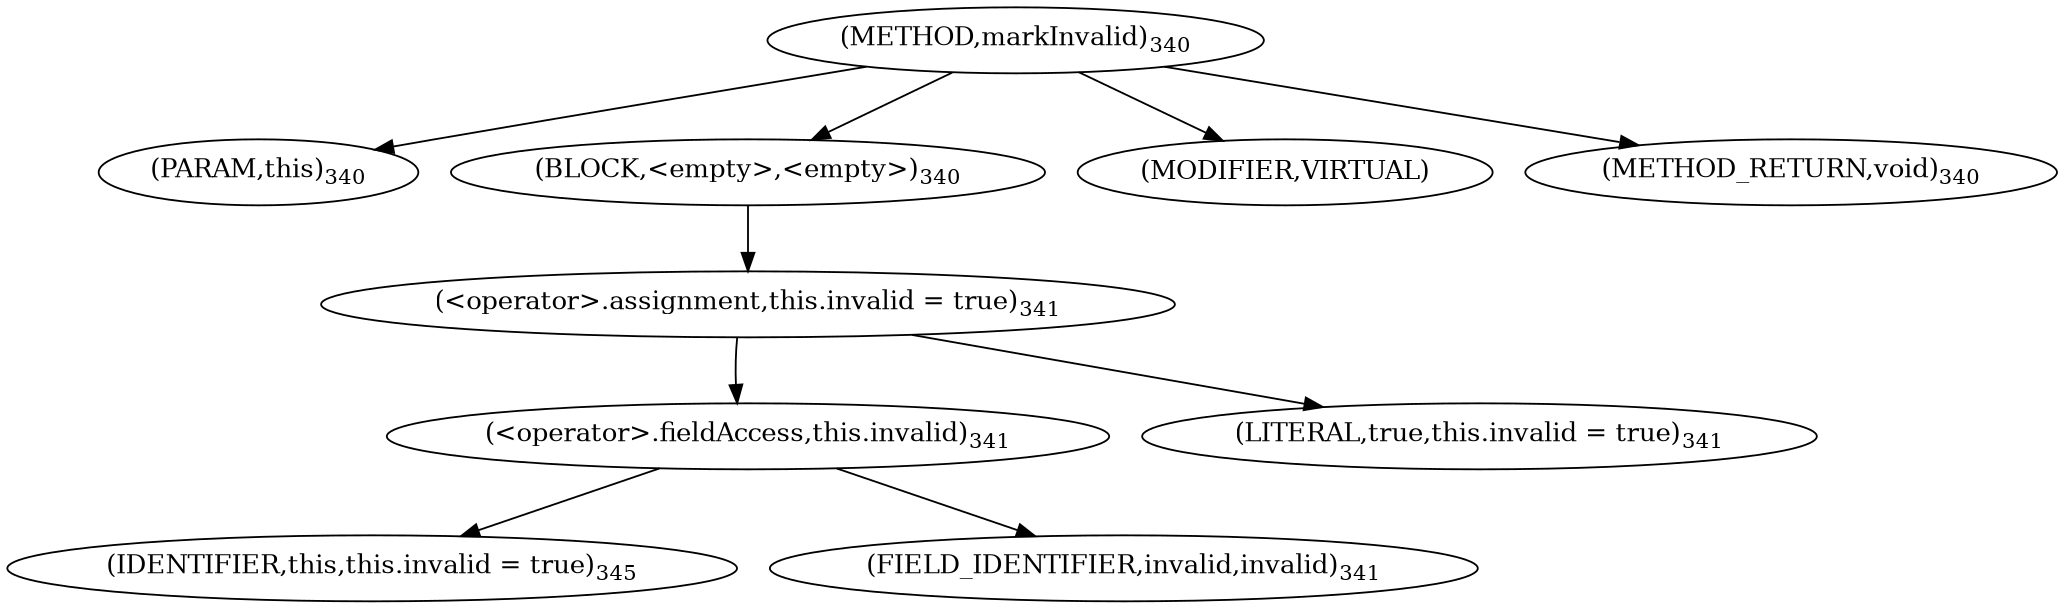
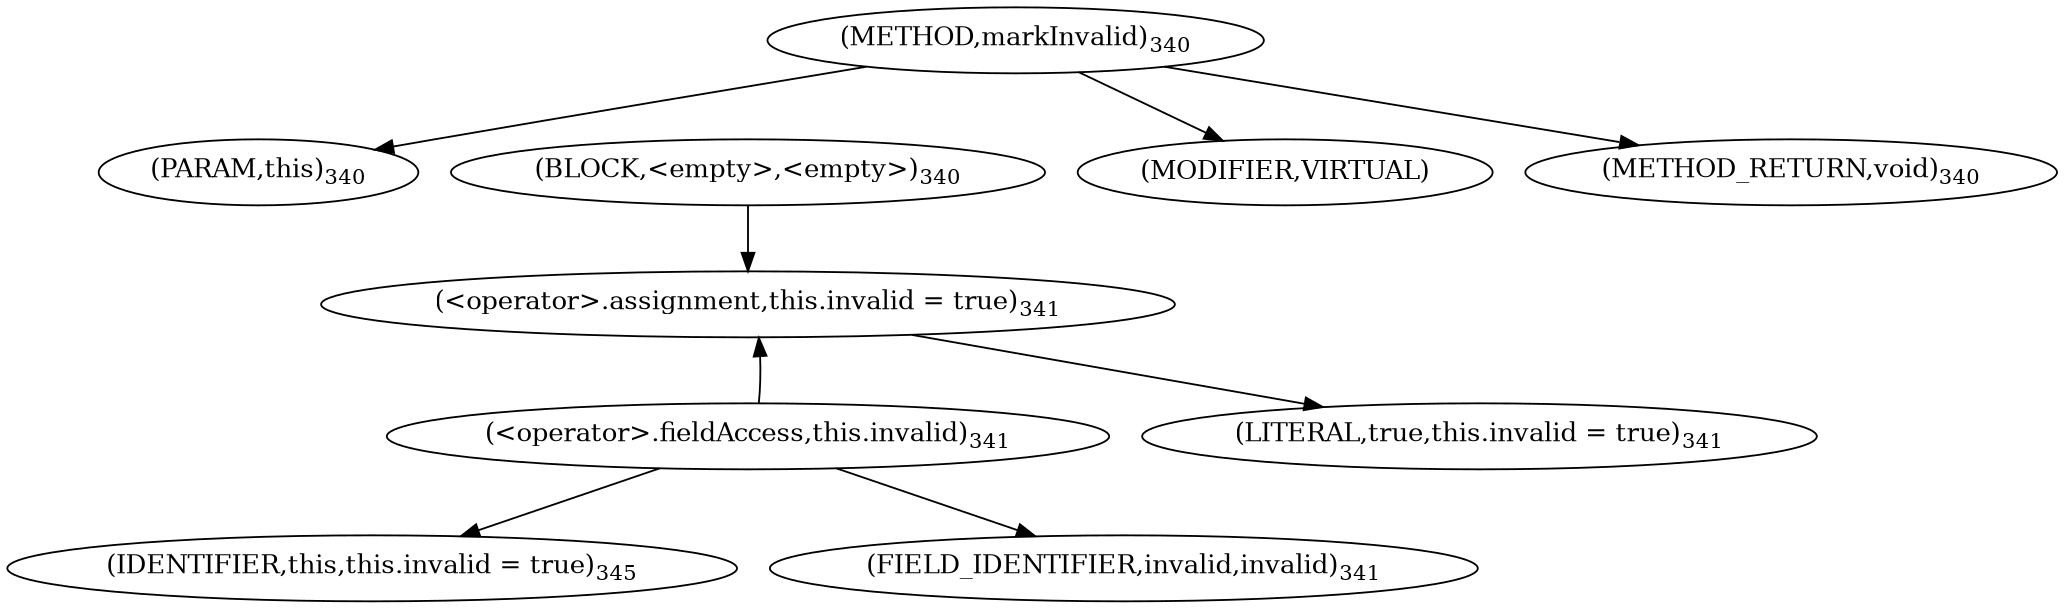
(890, 102) -> none
(736, 361) -> (760, 380)
